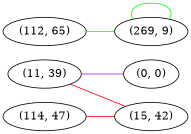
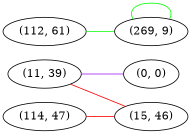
(45, 32) -> (45, 32)
(151, 117) -> (151, 117)
